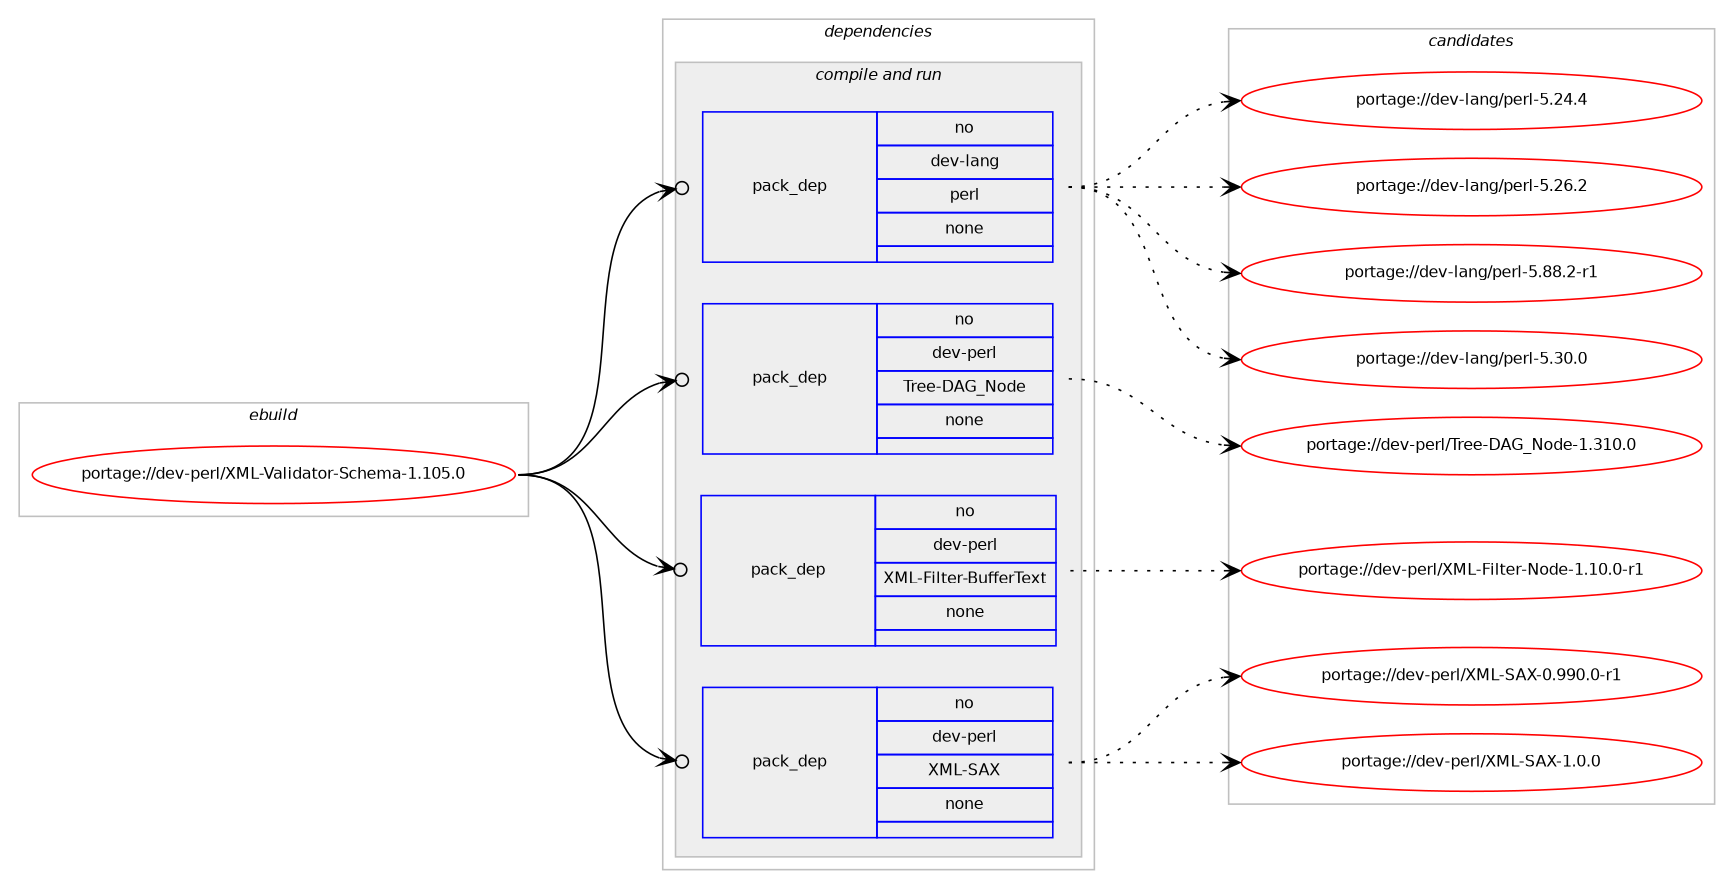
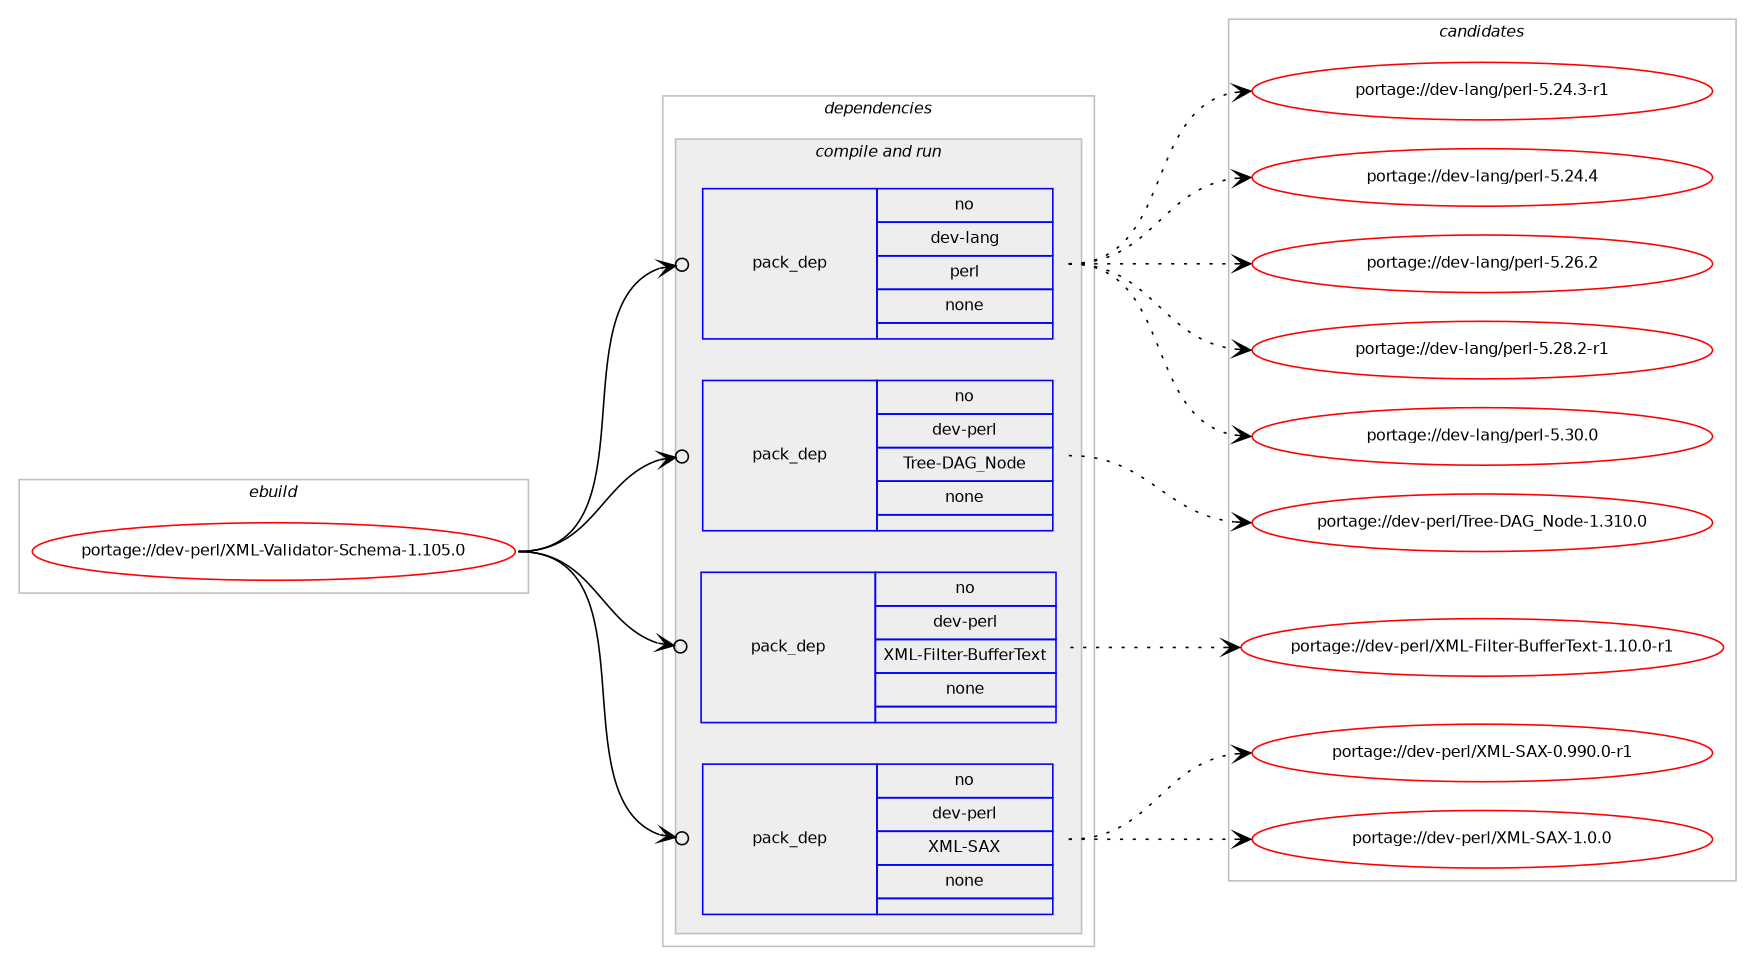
none -> (1482, 91)
(1472, 273) -> (1482, 350)
(1472, 571) -> (1482, 647)
